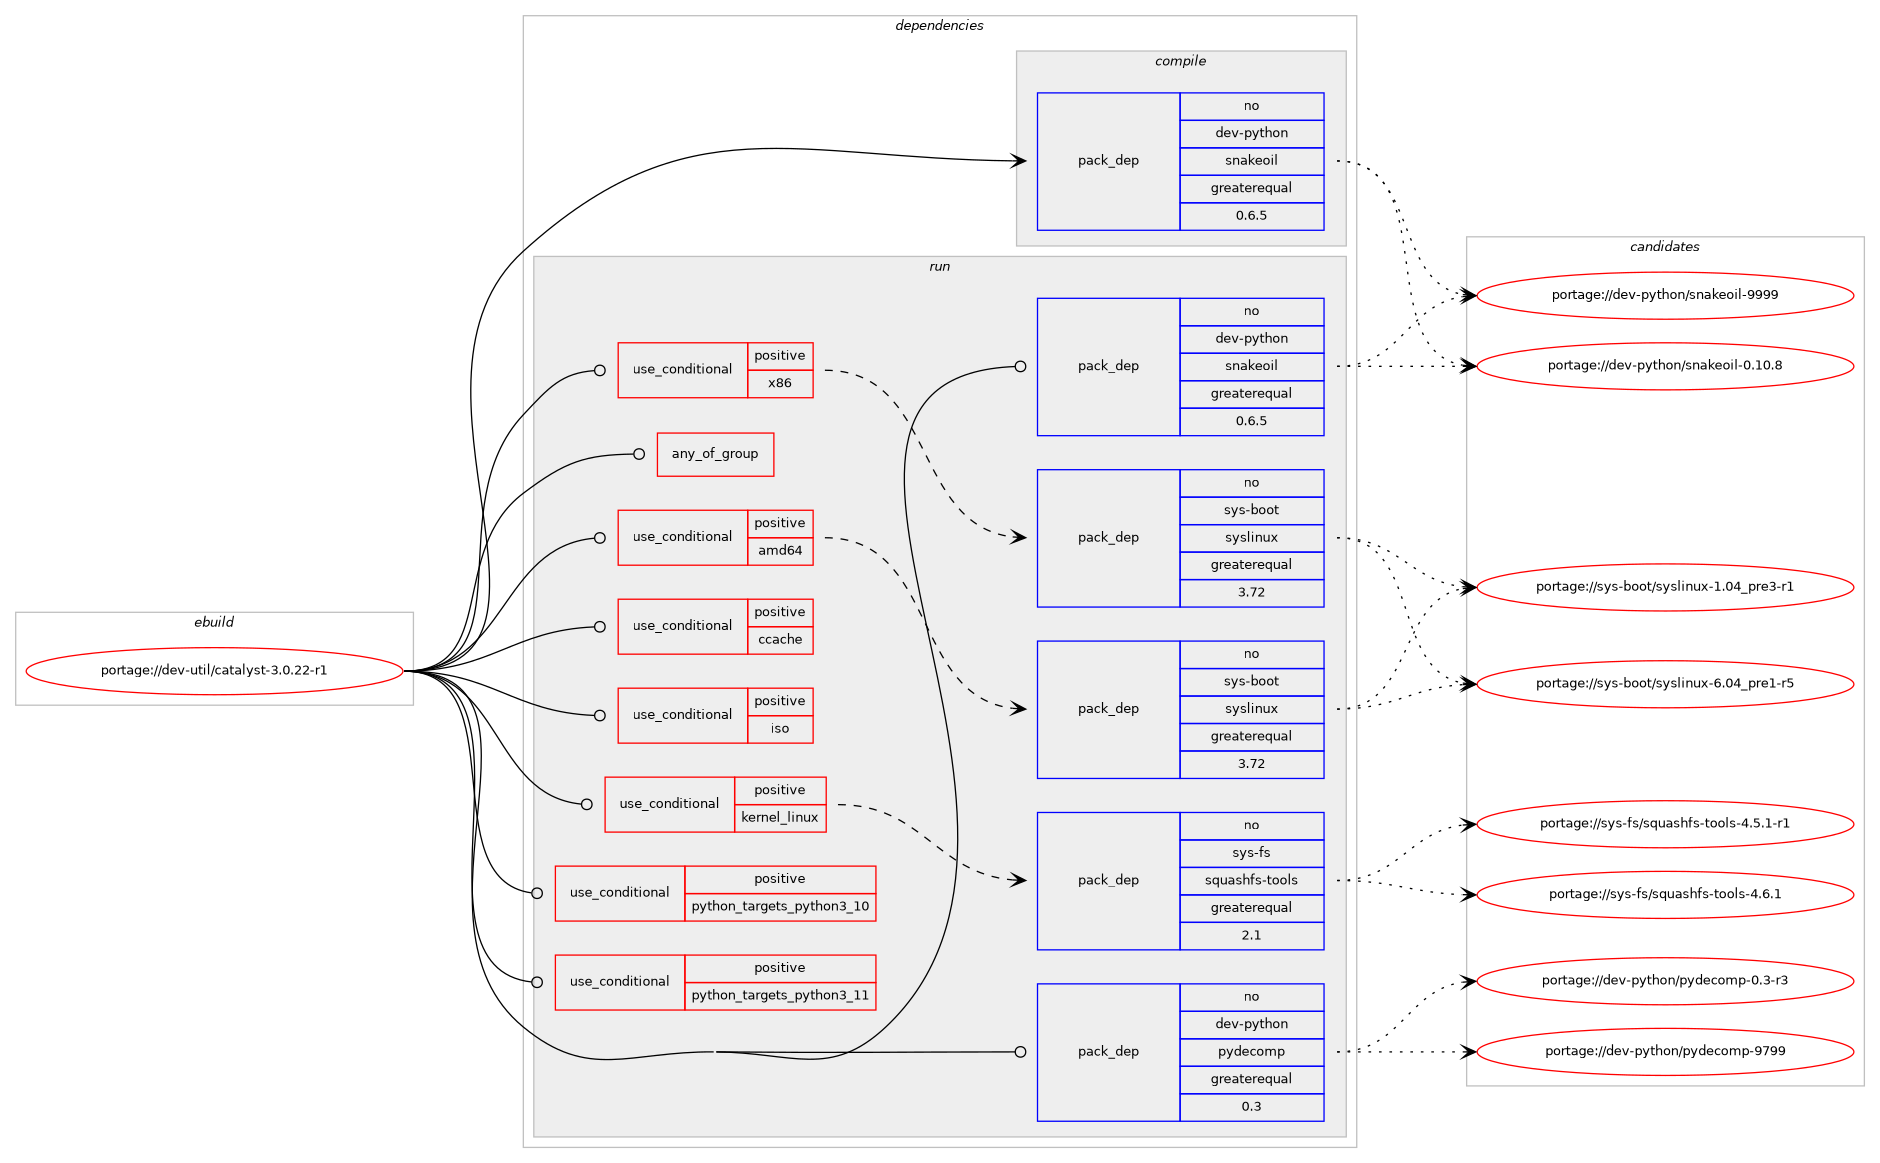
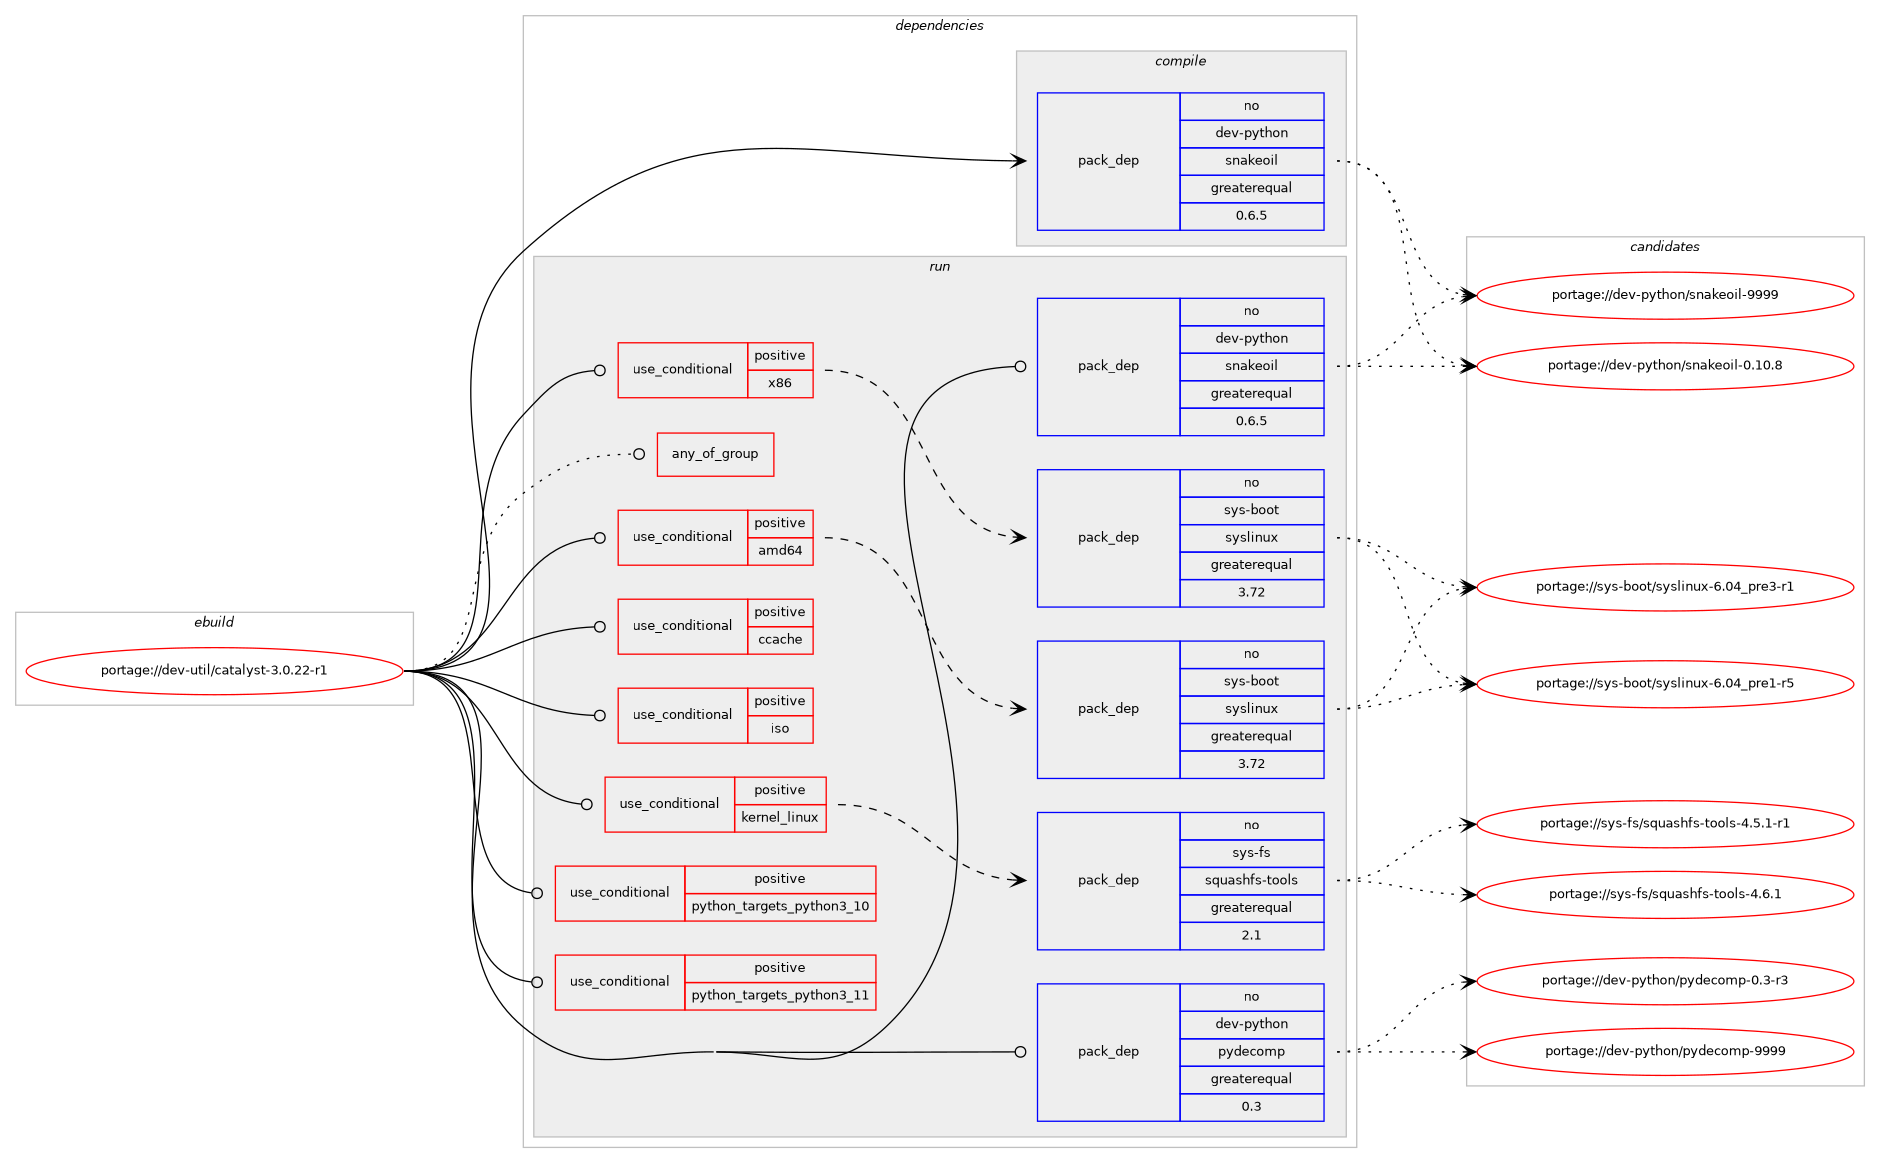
(494, 529) -> (494, 529)
(1666, 587) -> (1666, 587)
(1666, 1052) -> (1666, 1052)
